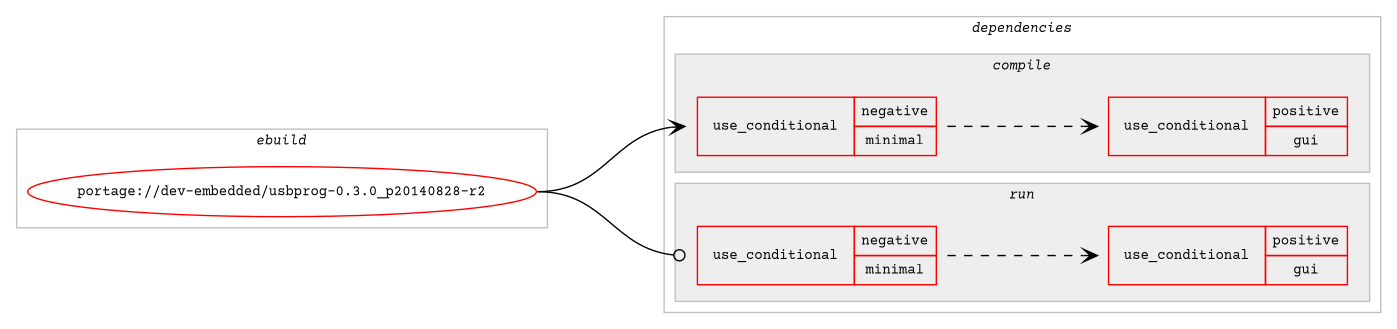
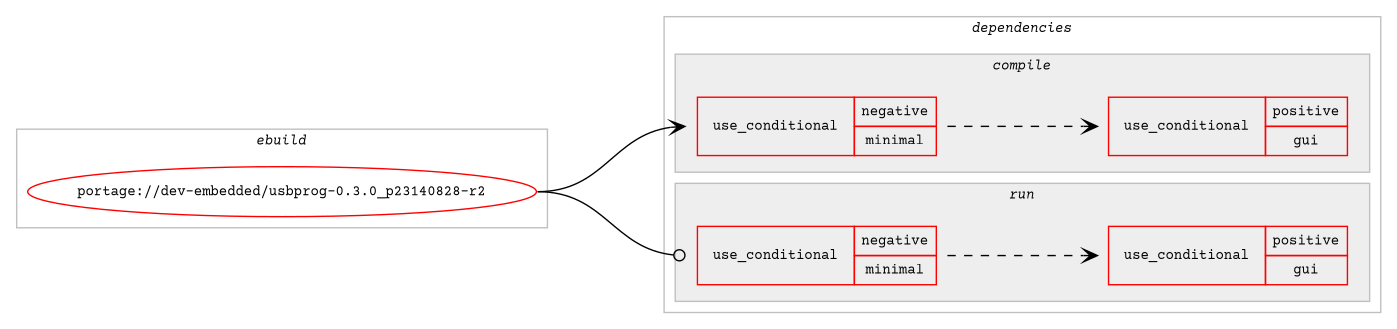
(282, 192) -> (282, 192)
